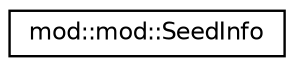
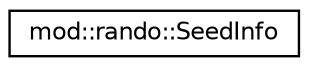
(147, 33) -> (154, 33)
